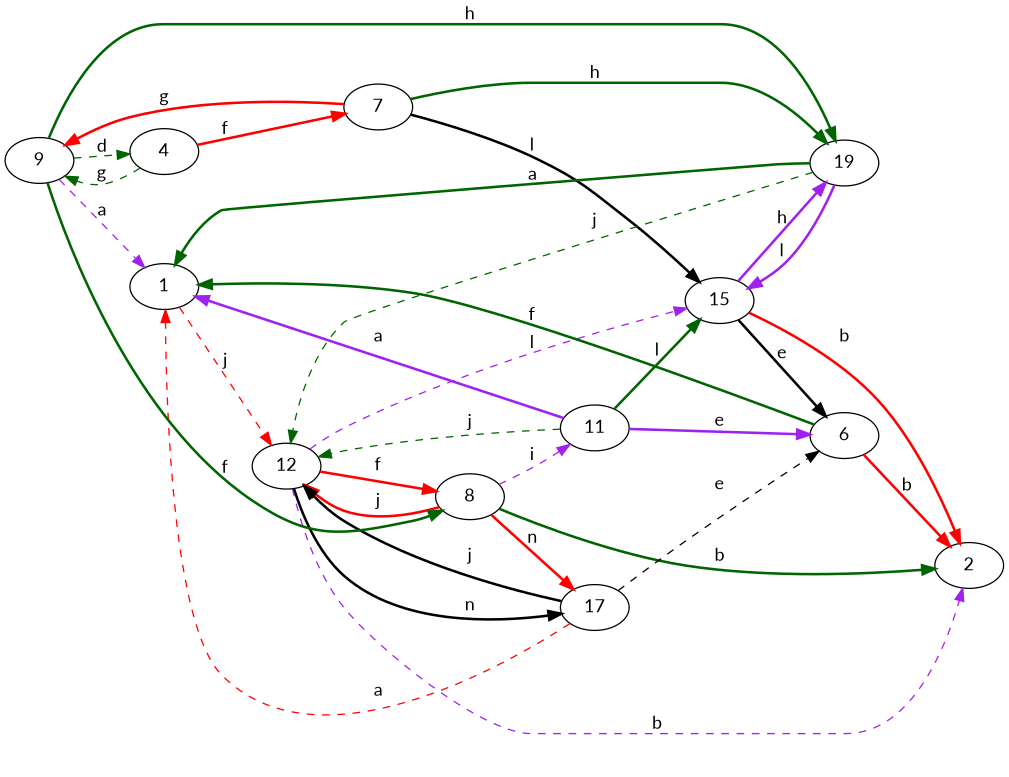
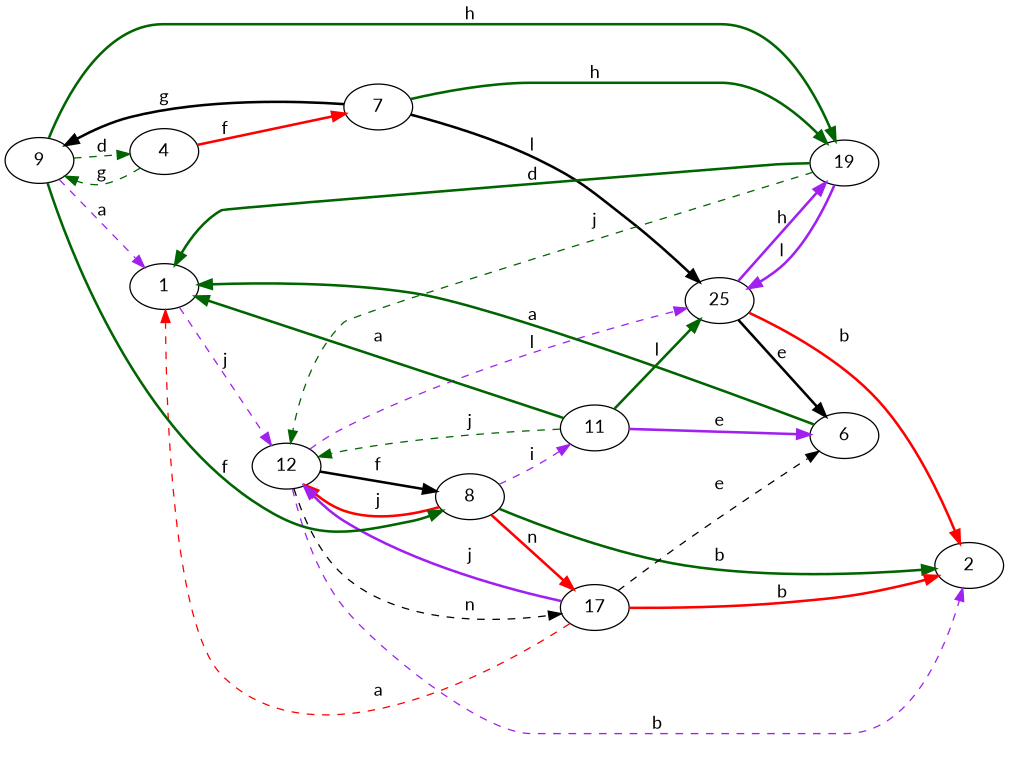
(208, 105) -> (208, 105)
(532, 175) -> (532, 175)
(720, 301) -> (720, 301)
(532, 315) -> (532, 315)
(386, 359) -> (386, 359)
(222, 371) -> (222, 371)
(372, 480) -> (372, 480)
(902, 496) -> (778, 603)
(431, 563) -> (431, 563)
(392, 604) -> (392, 604)
